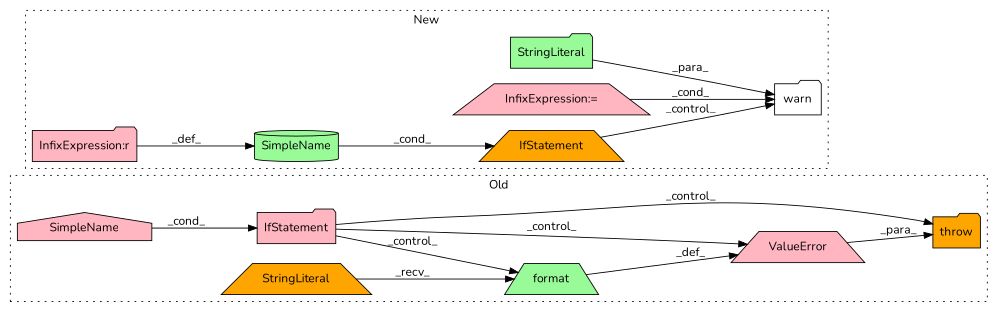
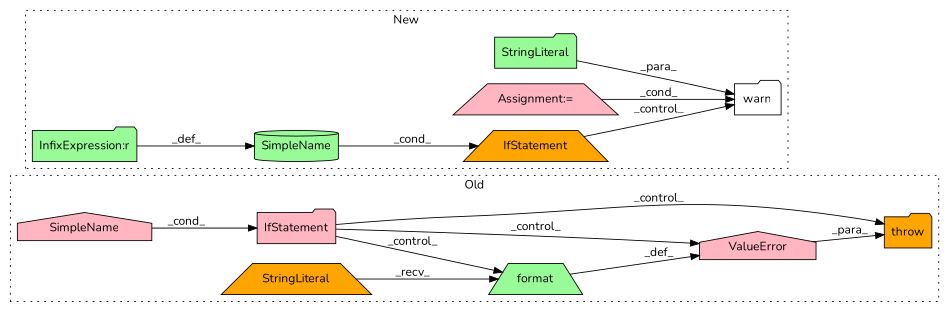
(552, 99) -> (536, 99)
(85, 146) -> (85, 146)
(798, 247) -> (758, 247)
